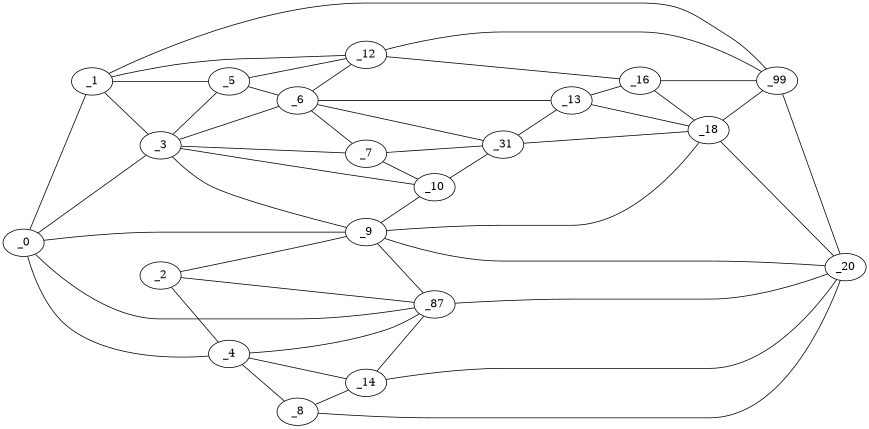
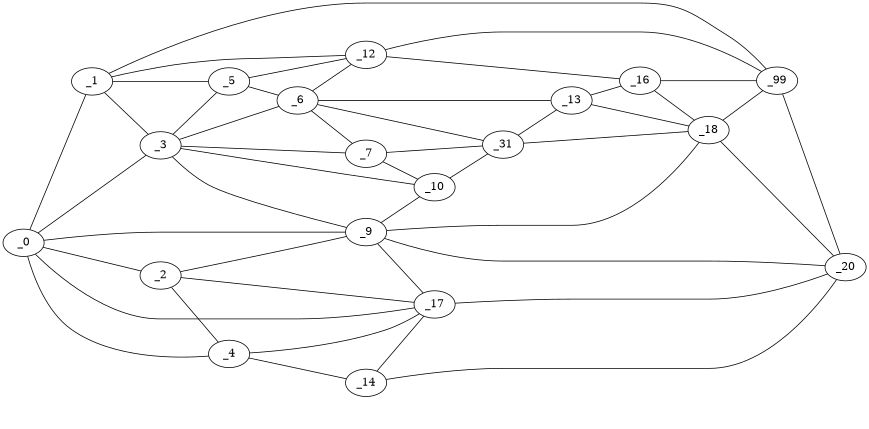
none -> (92, 259)
(435, 304) -> (435, 304)
(298, 412) -> none
